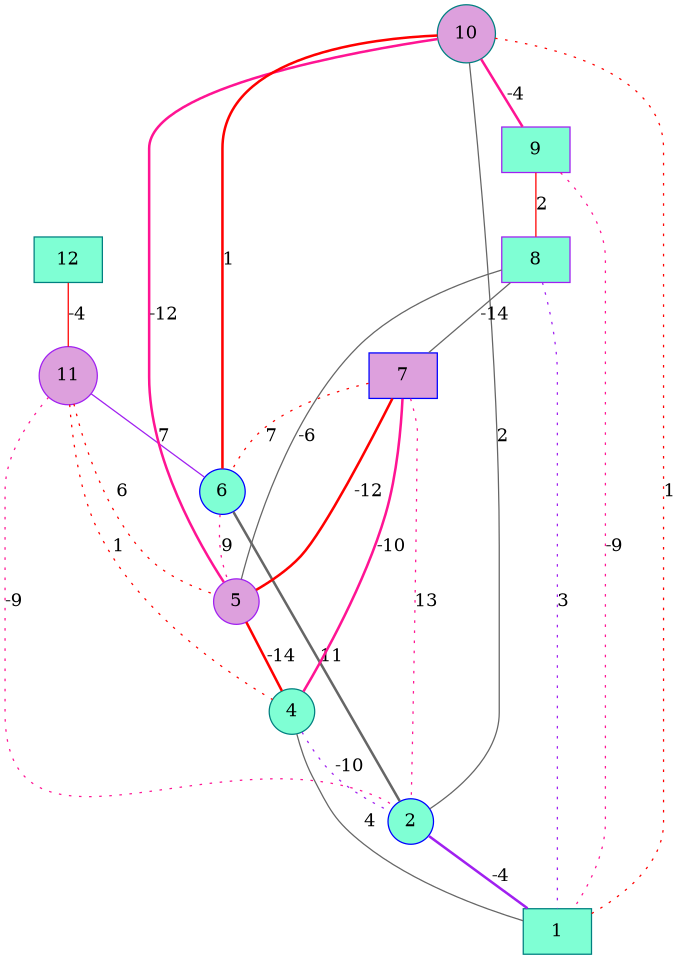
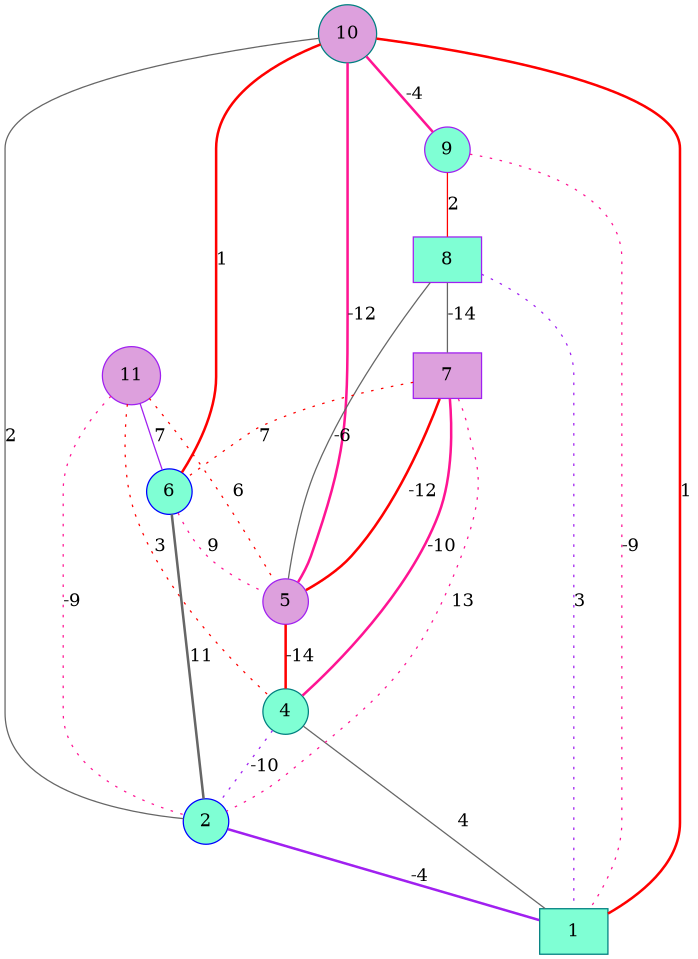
(536, 150) -> (447, 150)
(68, 260) -> none
(403, 376) -> (447, 376)
(664, 437) -> (680, 379)
(119, 547) -> (161, 547)
